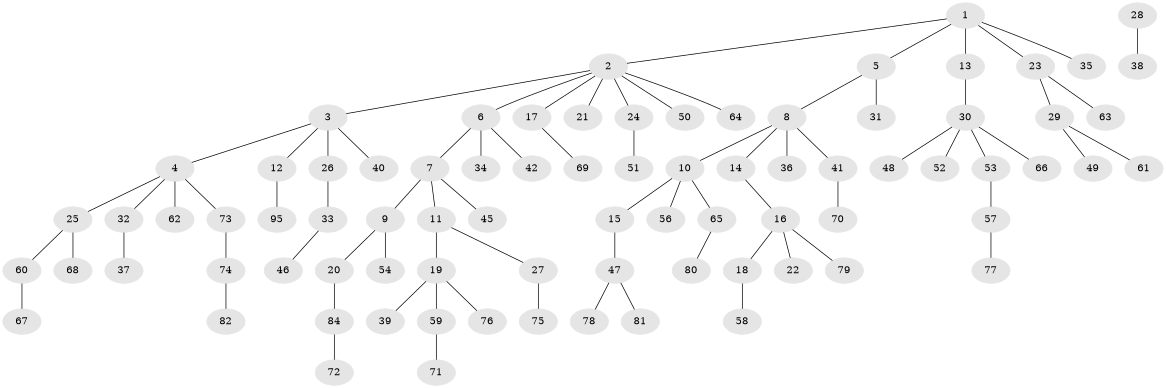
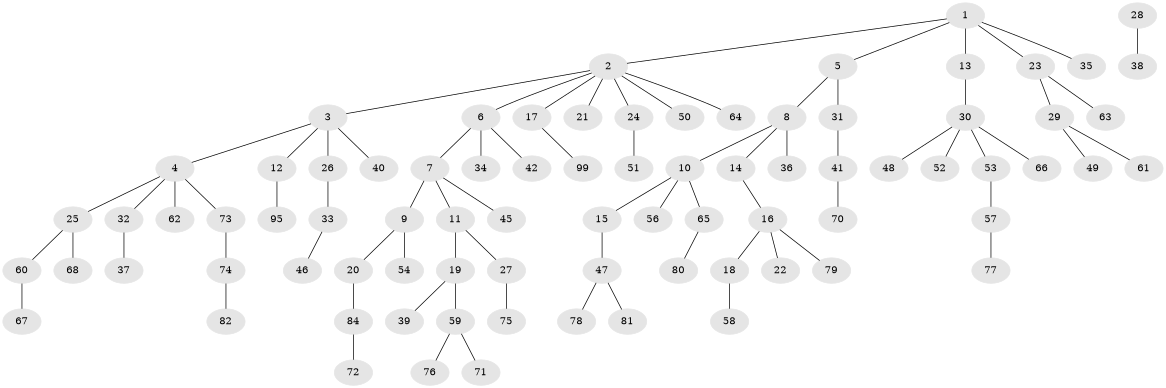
(812, 143) -> (838, 143)
(583, 169) -> (583, 169)
(462, 296) -> (443, 347)
